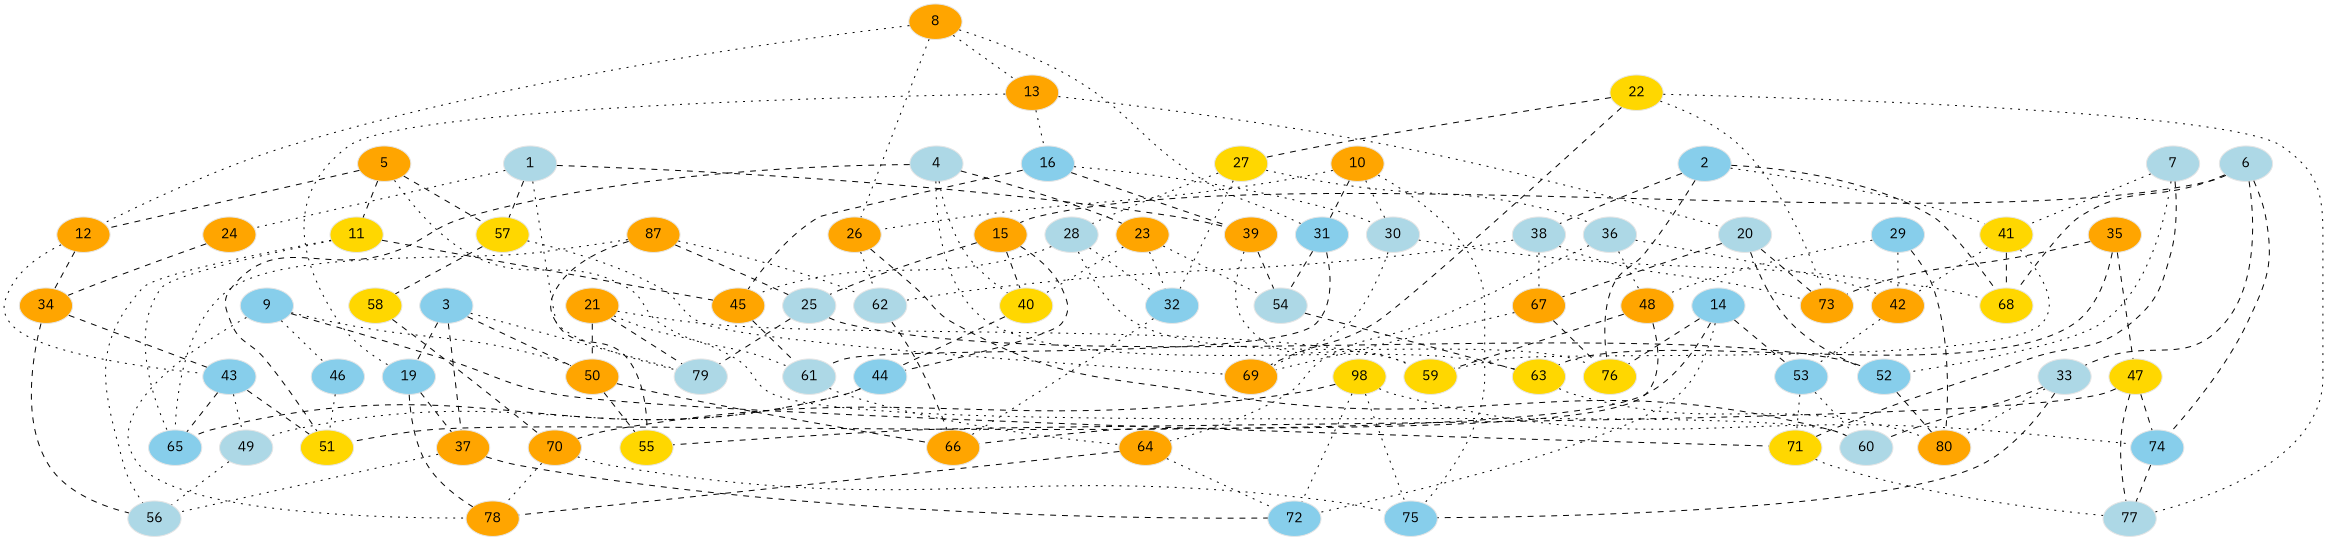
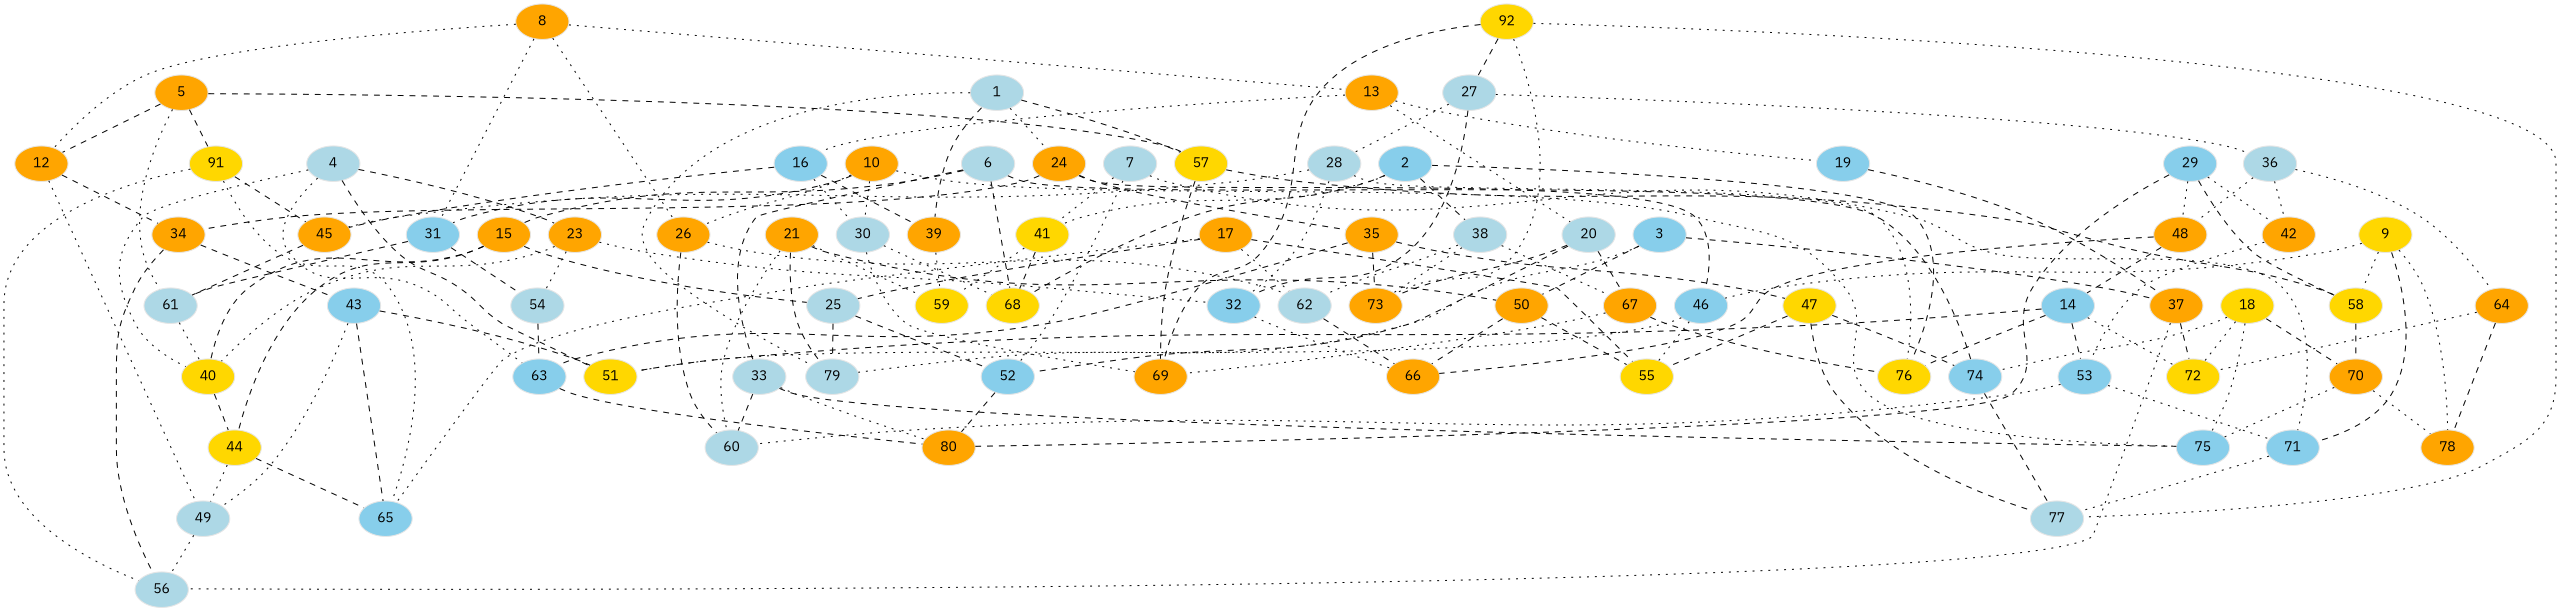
(1637, 93) -> (1507, 22)
(1241, 164) -> (1469, 93)
none -> (1426, 188)
none -> (1238, 212)
(357, 235) -> (216, 164)
(653, 235) -> (1226, 235)
(1207, 235) -> (1406, 253)
none -> (2254, 253)
(1267, 273) -> none
(1945, 275) -> none
(267, 306) -> (2385, 235)
(439, 337) -> (2371, 270)
(1552, 337) -> (2111, 278)
(428, 341) -> none
(52, 346) -> (126, 349)
(865, 347) -> (1171, 260)
none -> (1667, 350)
(2047, 354) -> (1893, 214)
(880, 377) -> (235, 448)
(1359, 377) -> (2247, 306)
(1539, 377) -> (539, 377)
(1667, 412) -> (749, 424)
(973, 425) -> (189, 341)
(1795, 448) -> (2293, 448)
(426, 463) -> none
(1294, 519) -> (2193, 377)
